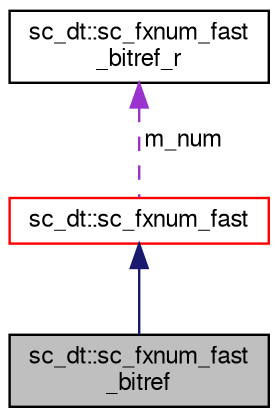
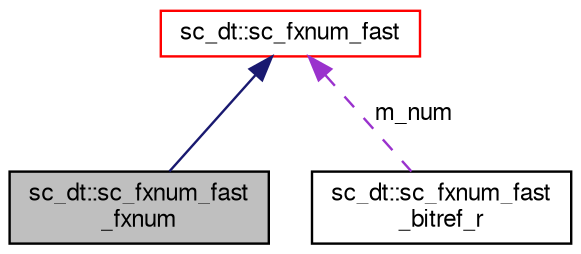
(139, 152) -> (368, 123)
(139, 371) -> (139, 208)
